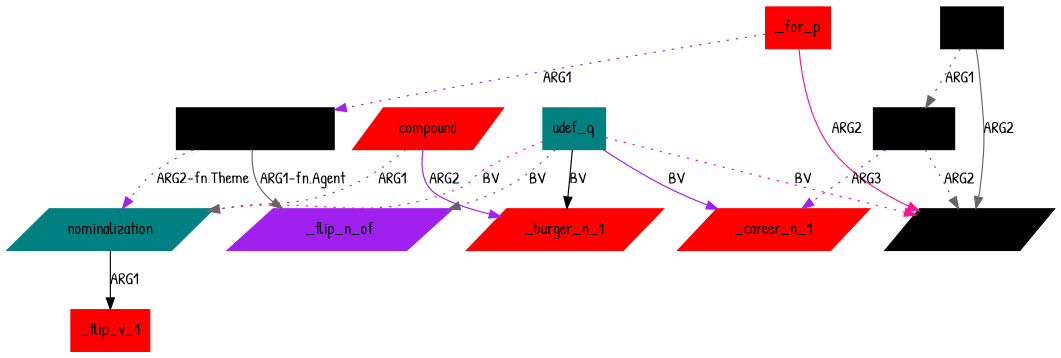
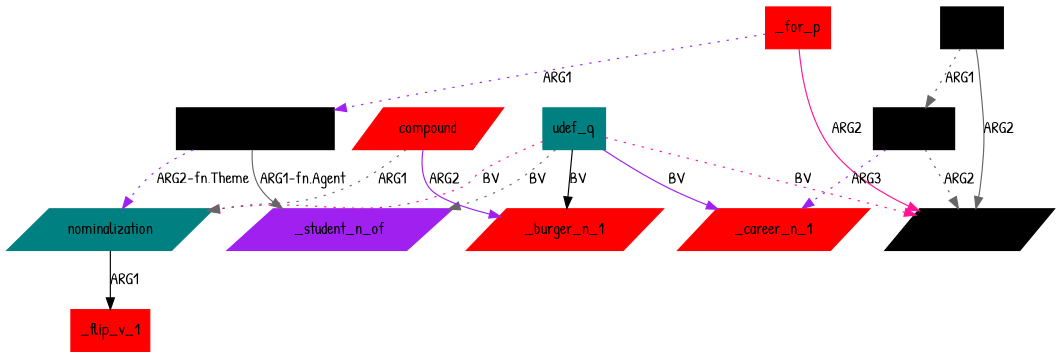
(340, 230) -> (340, 230)
